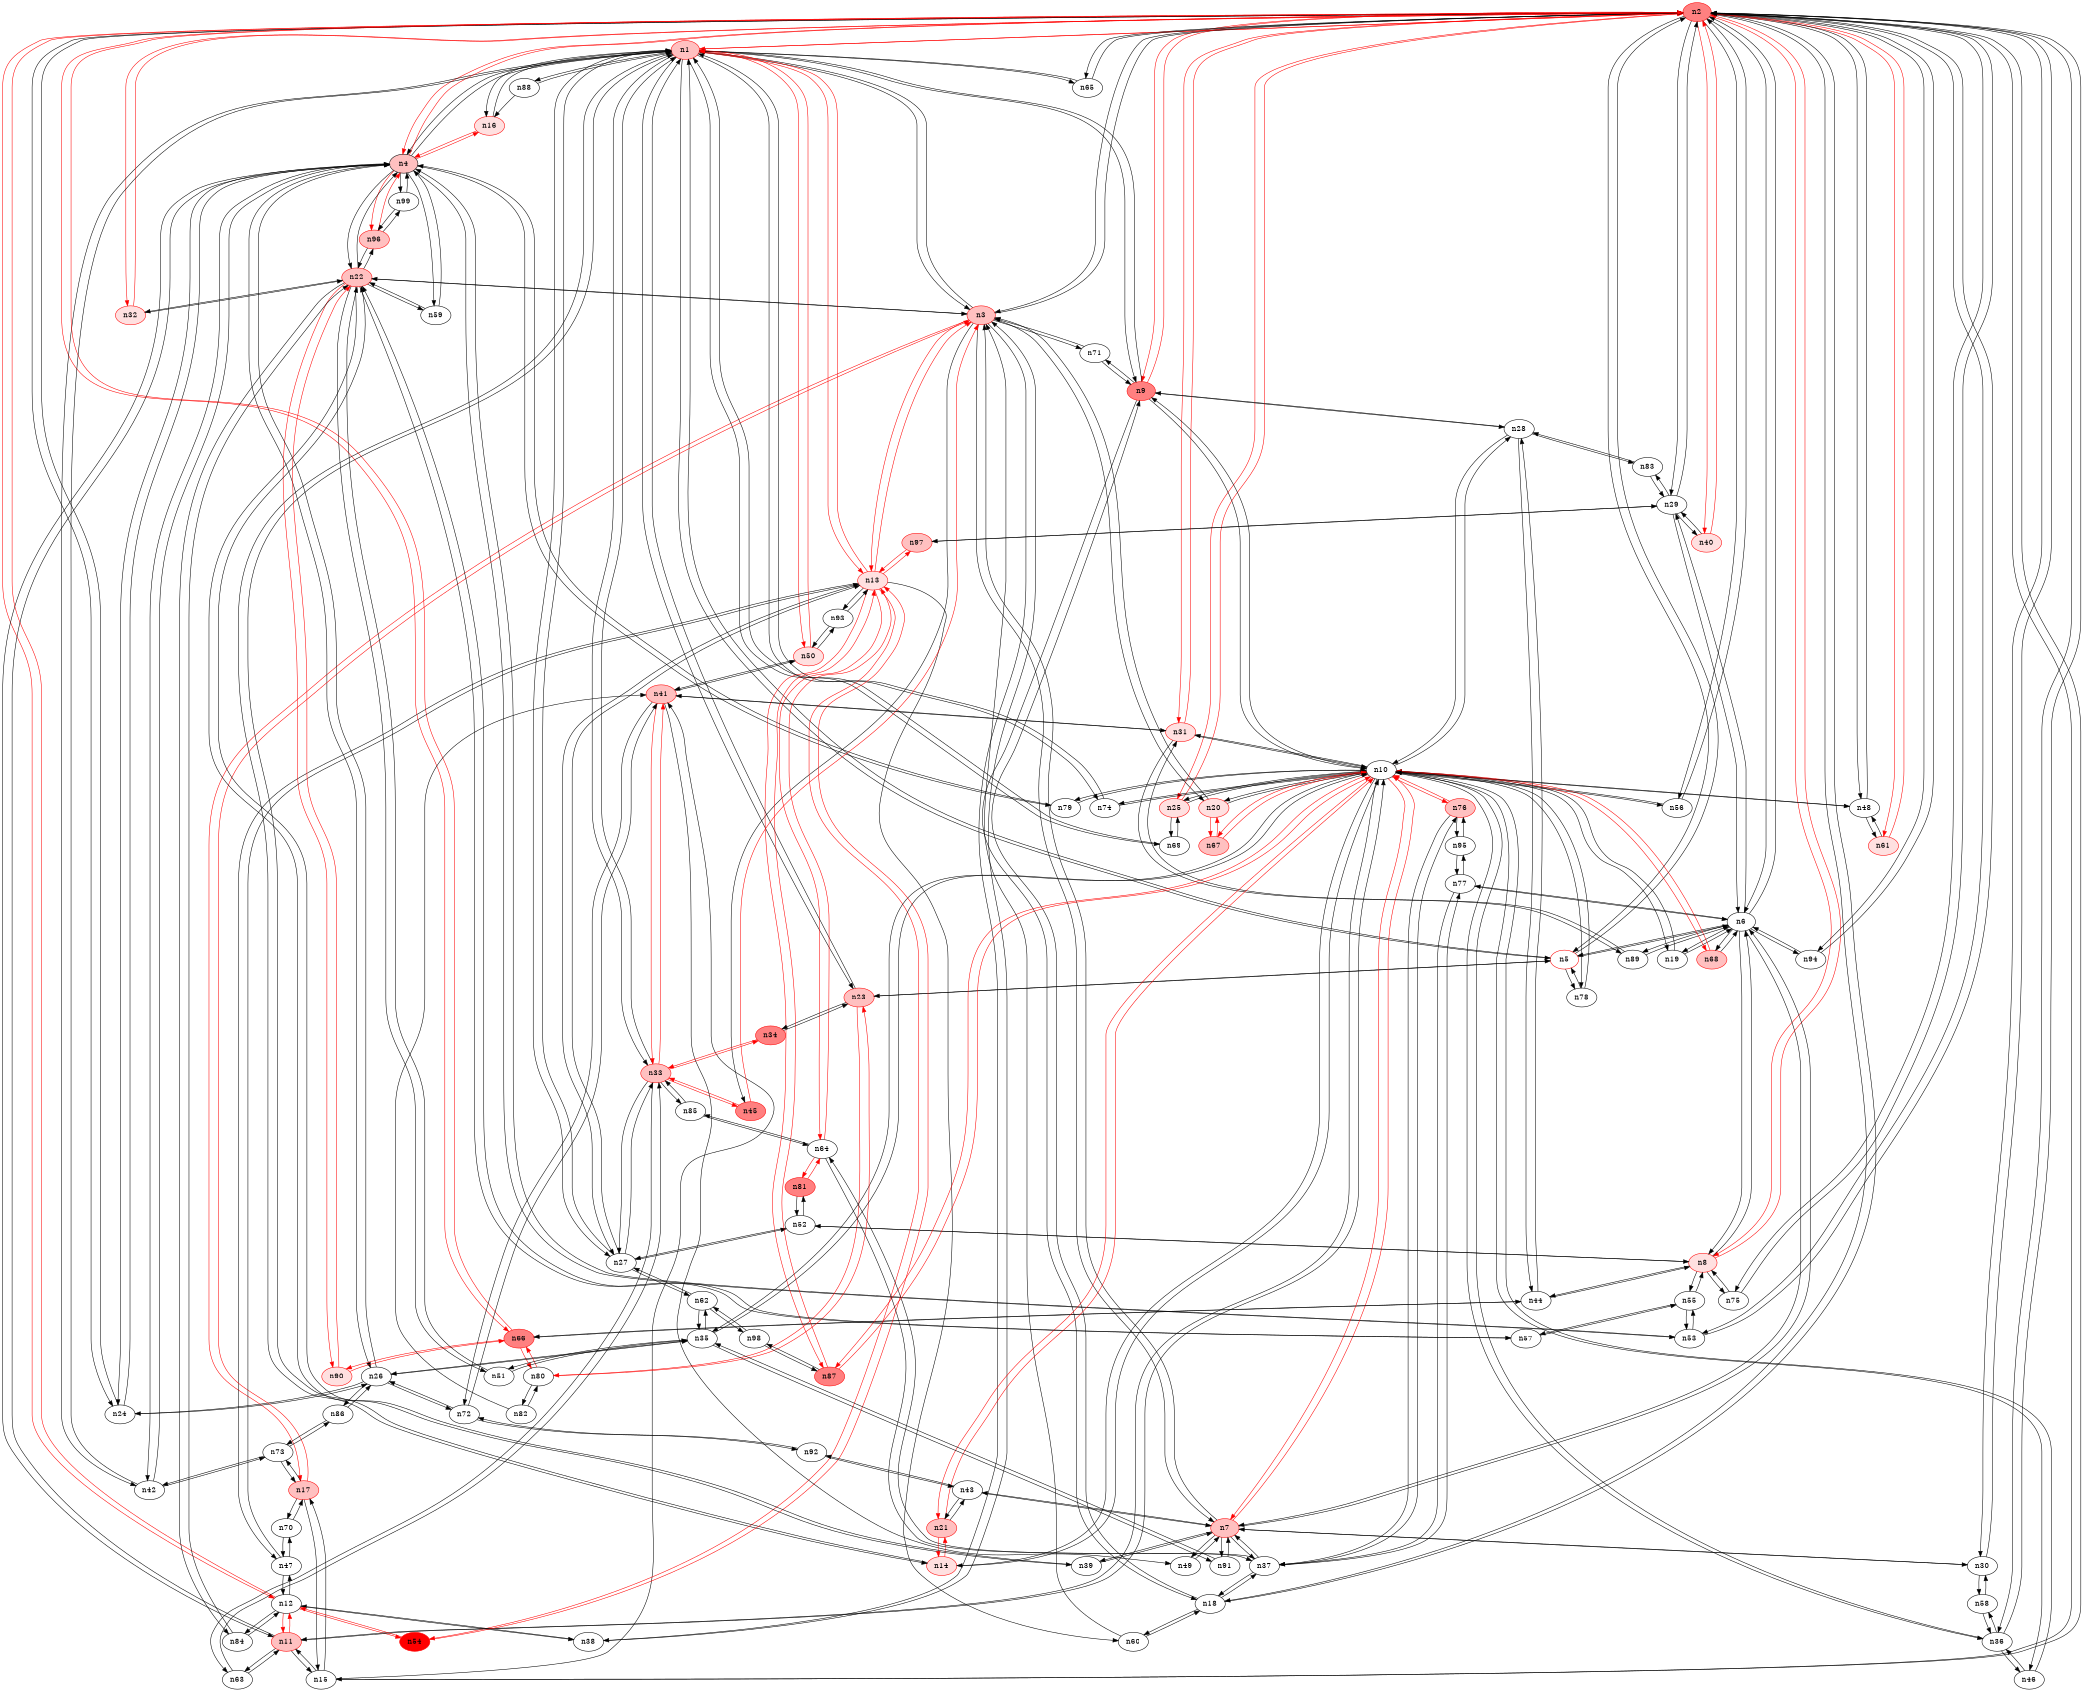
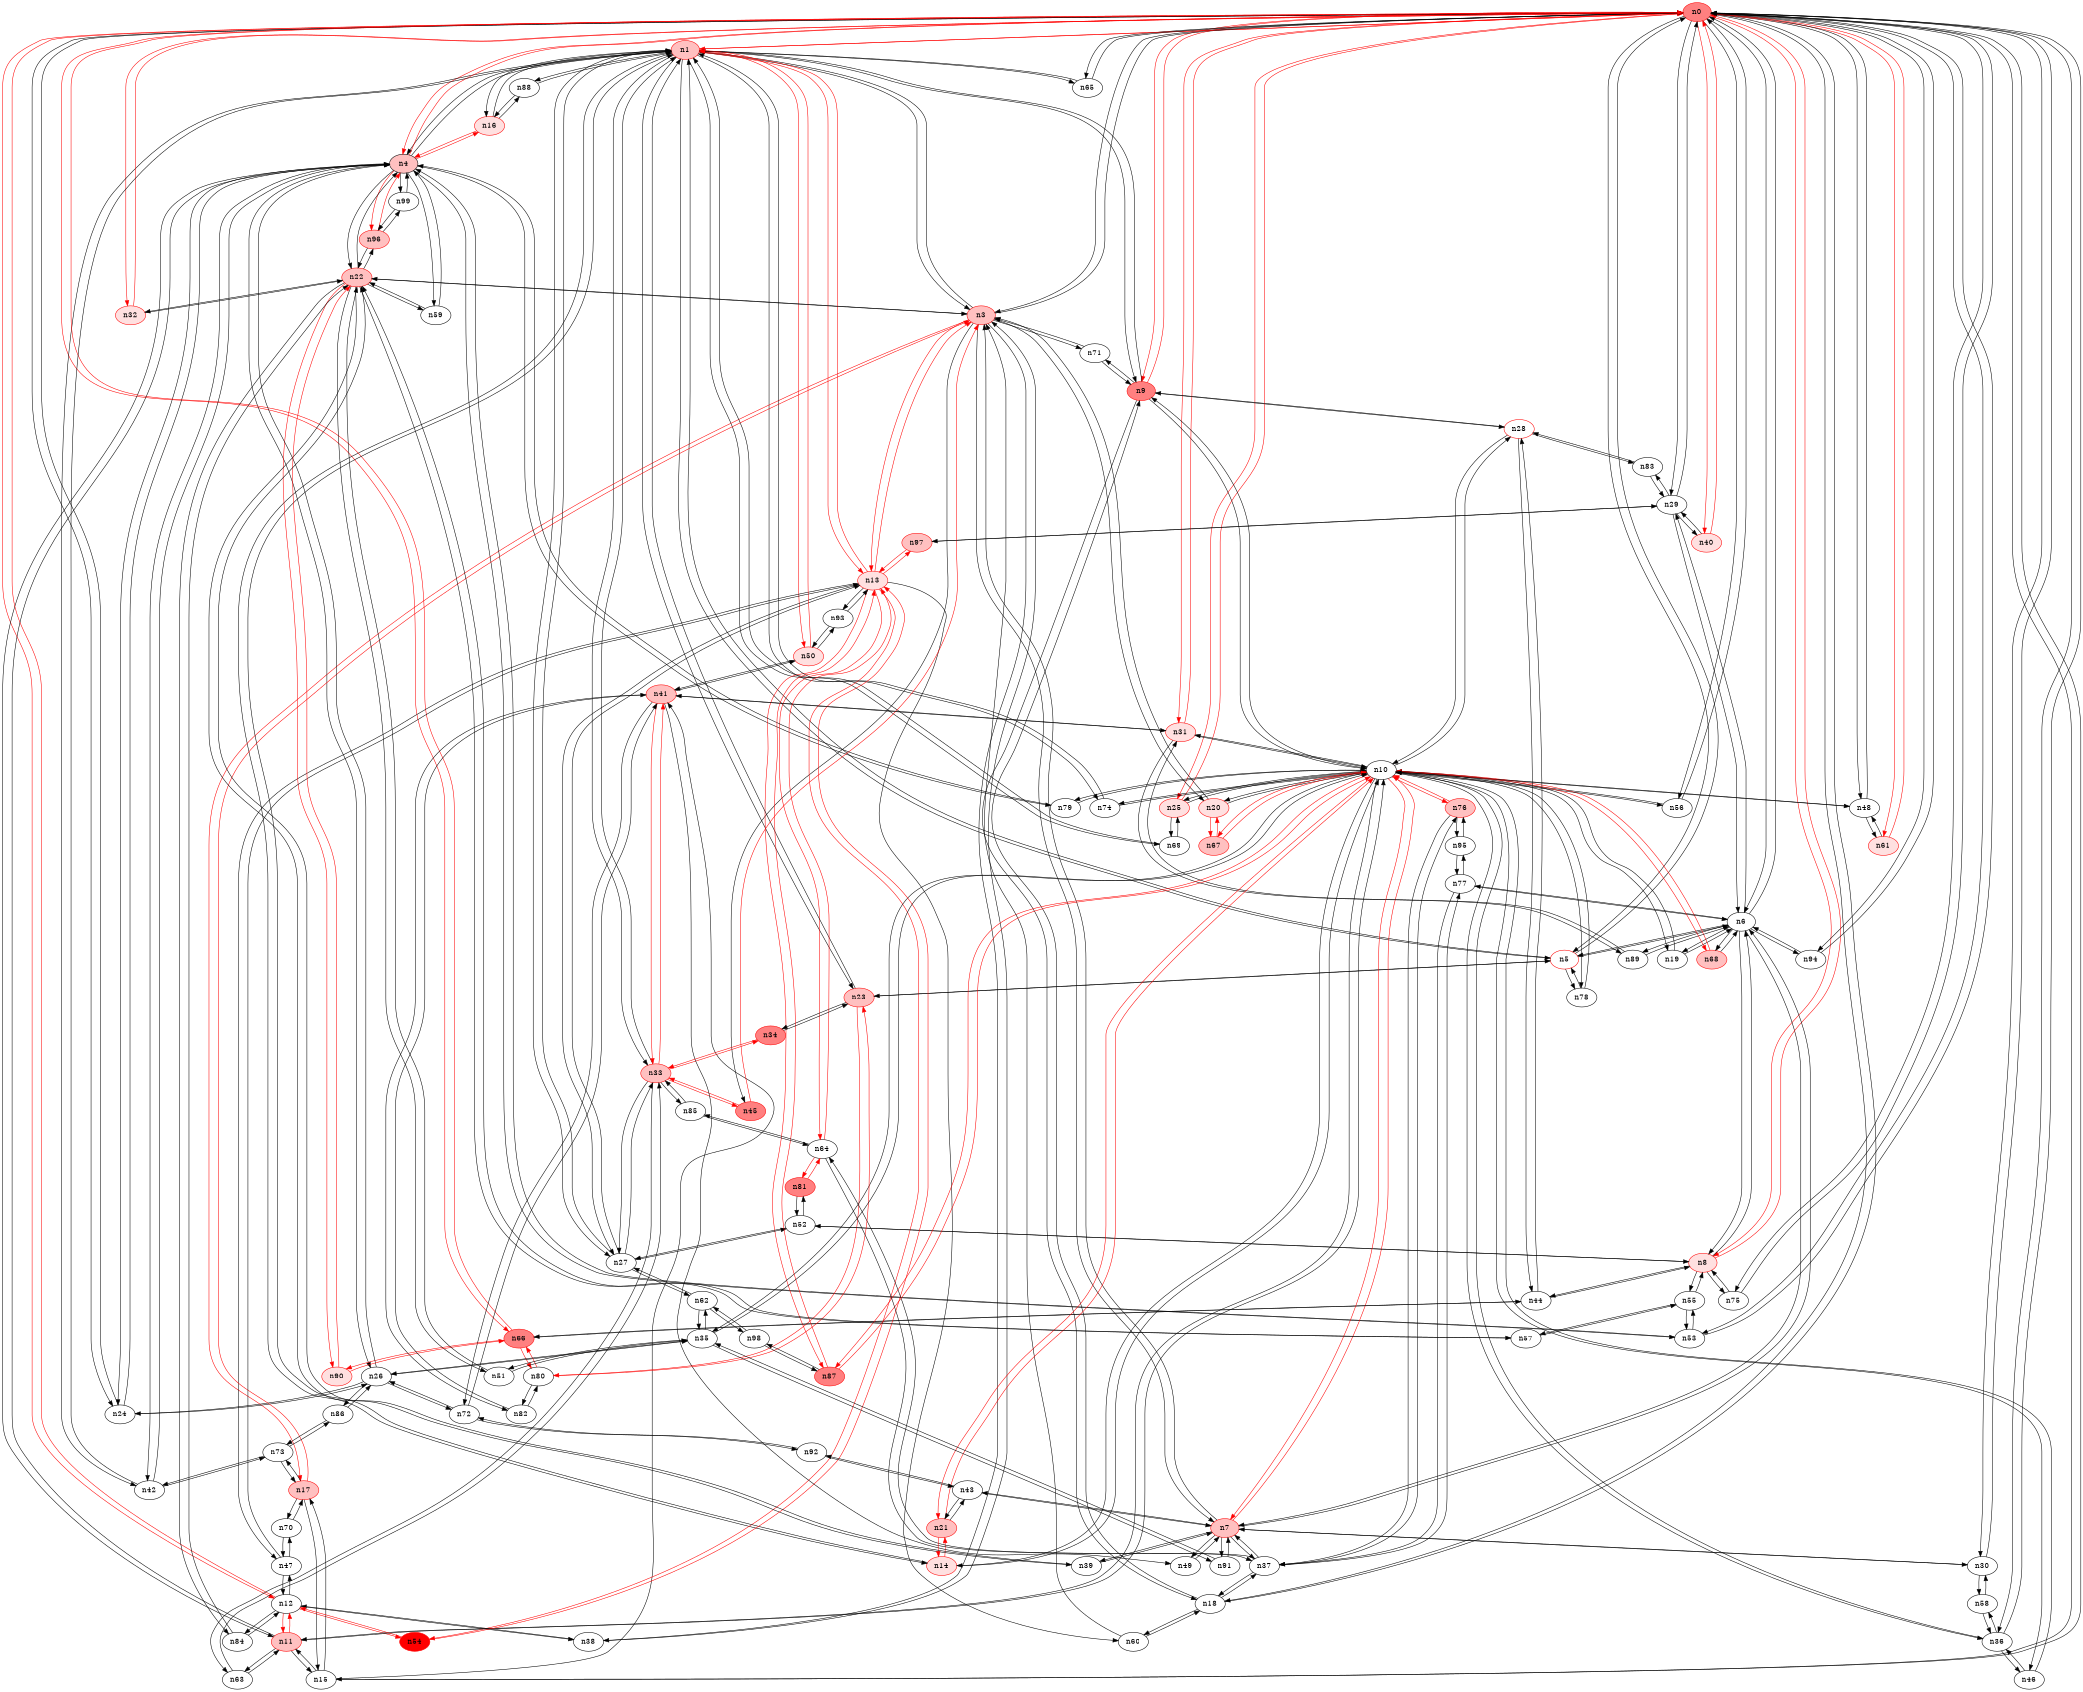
(1697, 12) -> (1697, 12)
none -> (508, 110)
(1519, 429) -> (1519, 429)
none -> (415, 1001)
